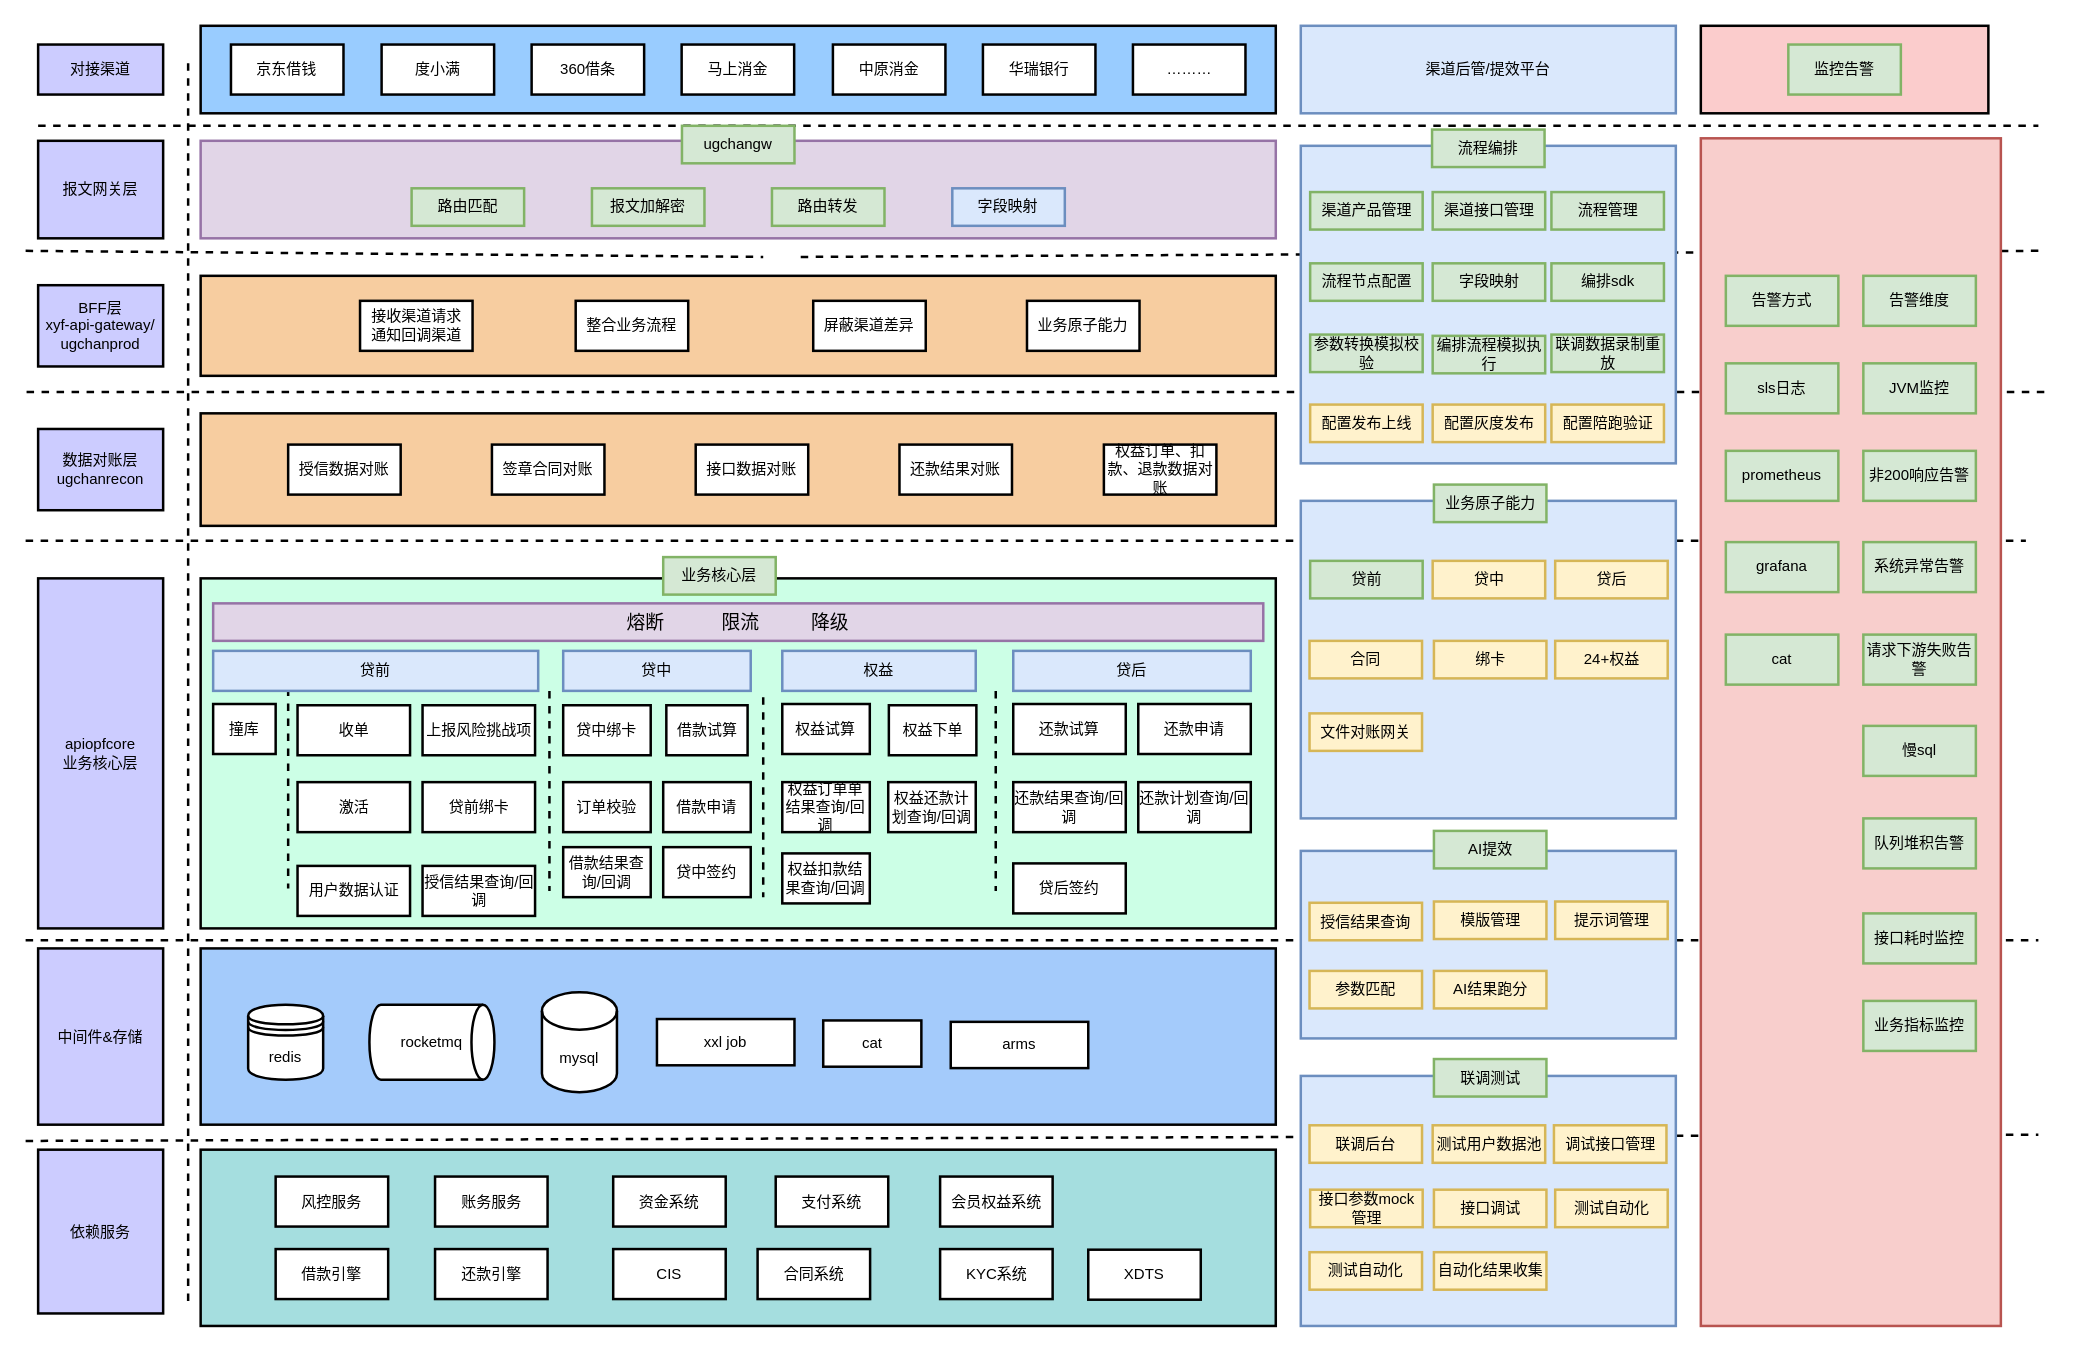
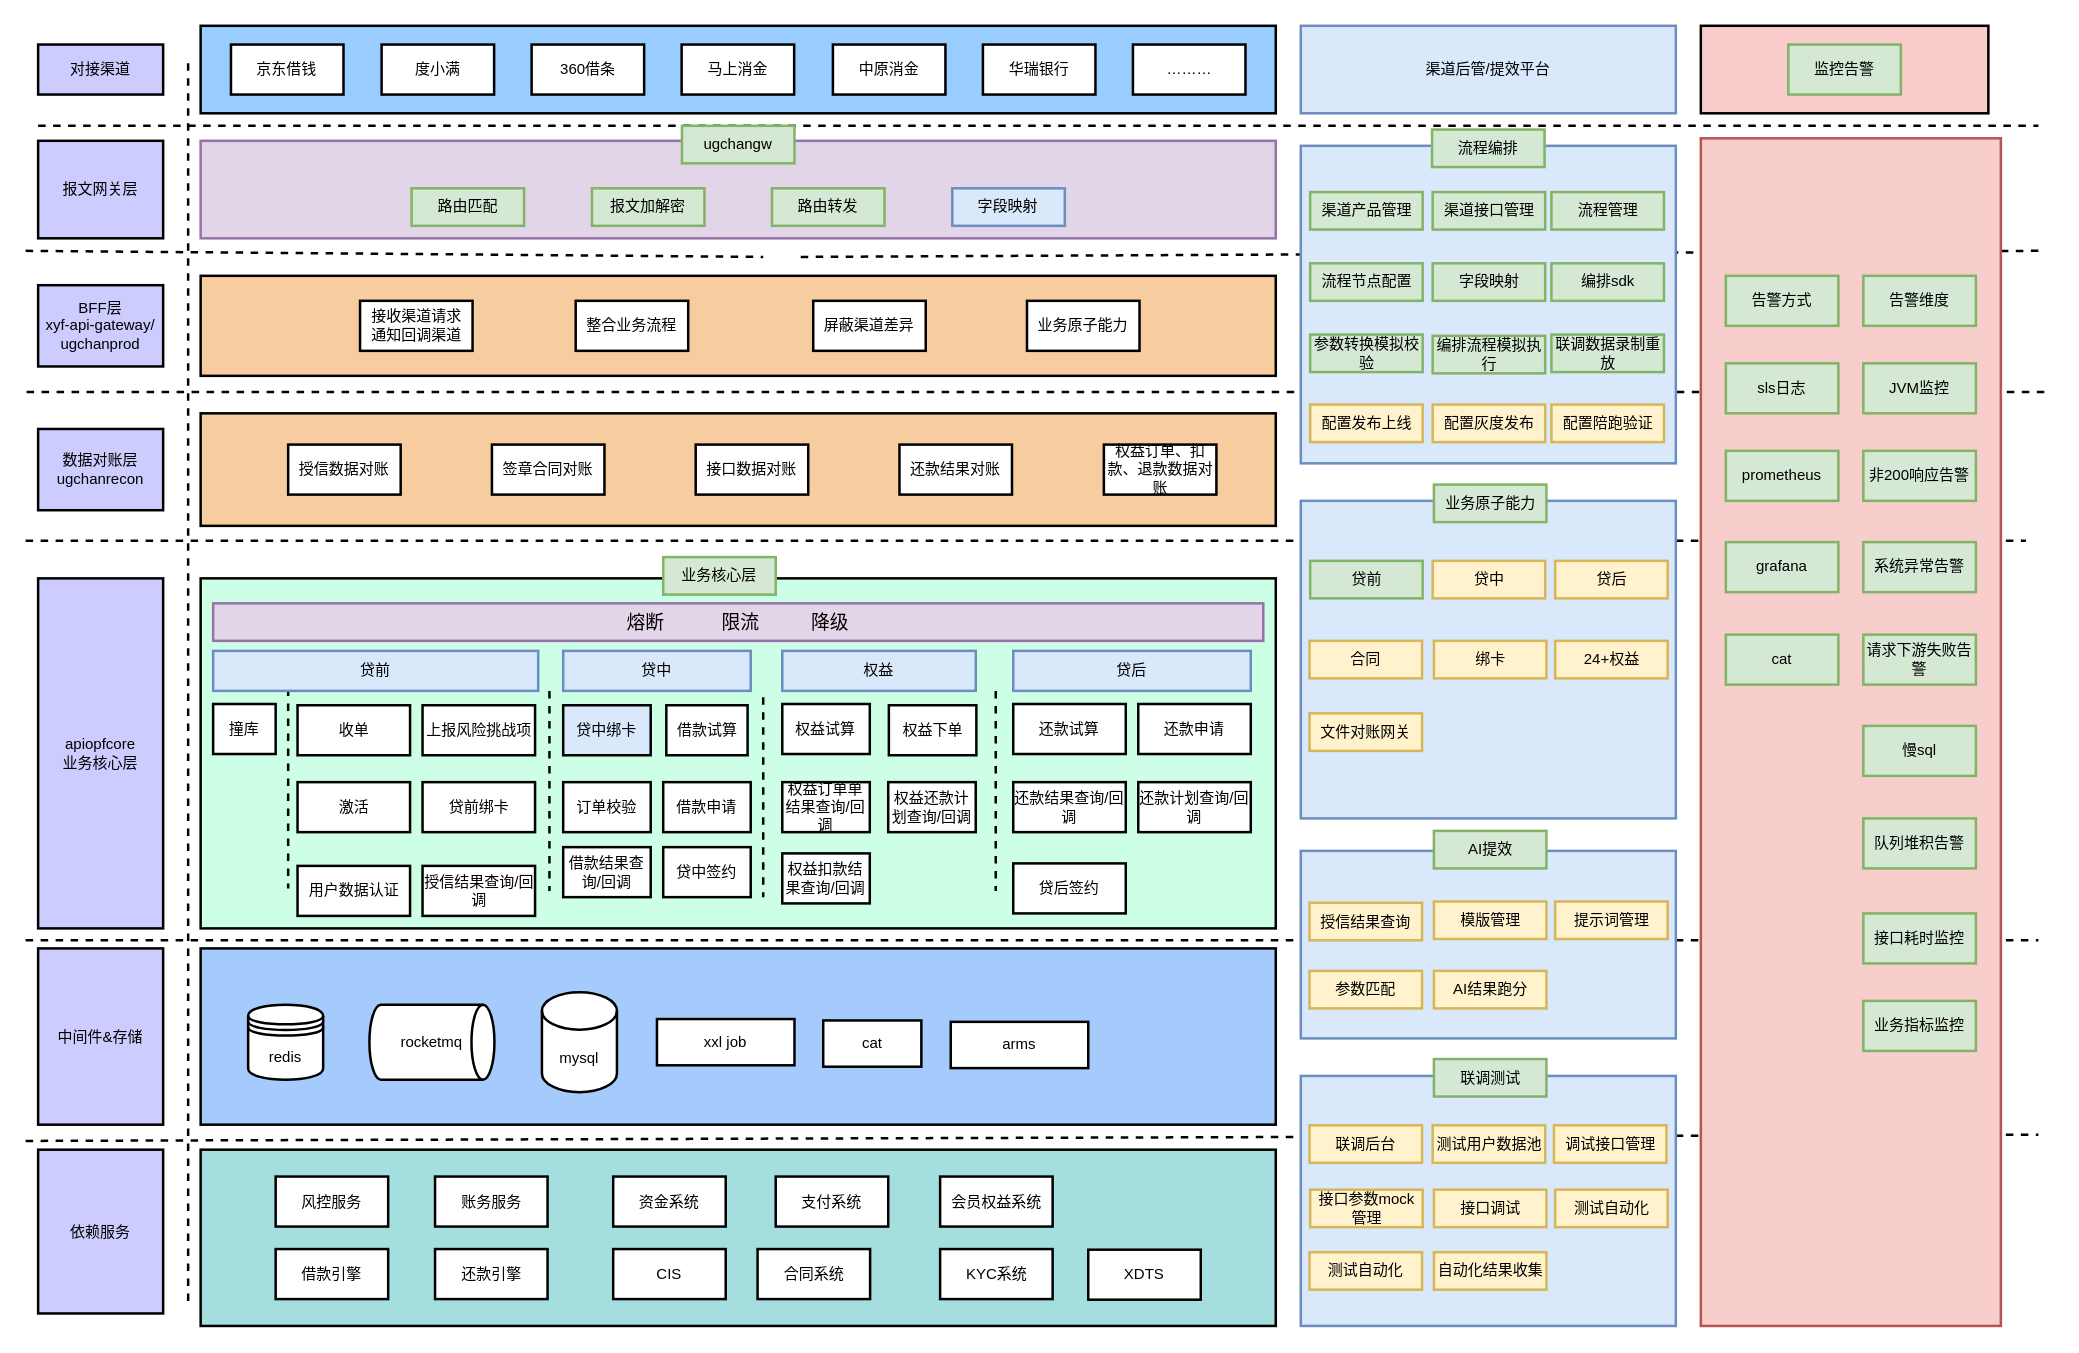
(607, 730) -> (607, 730)
